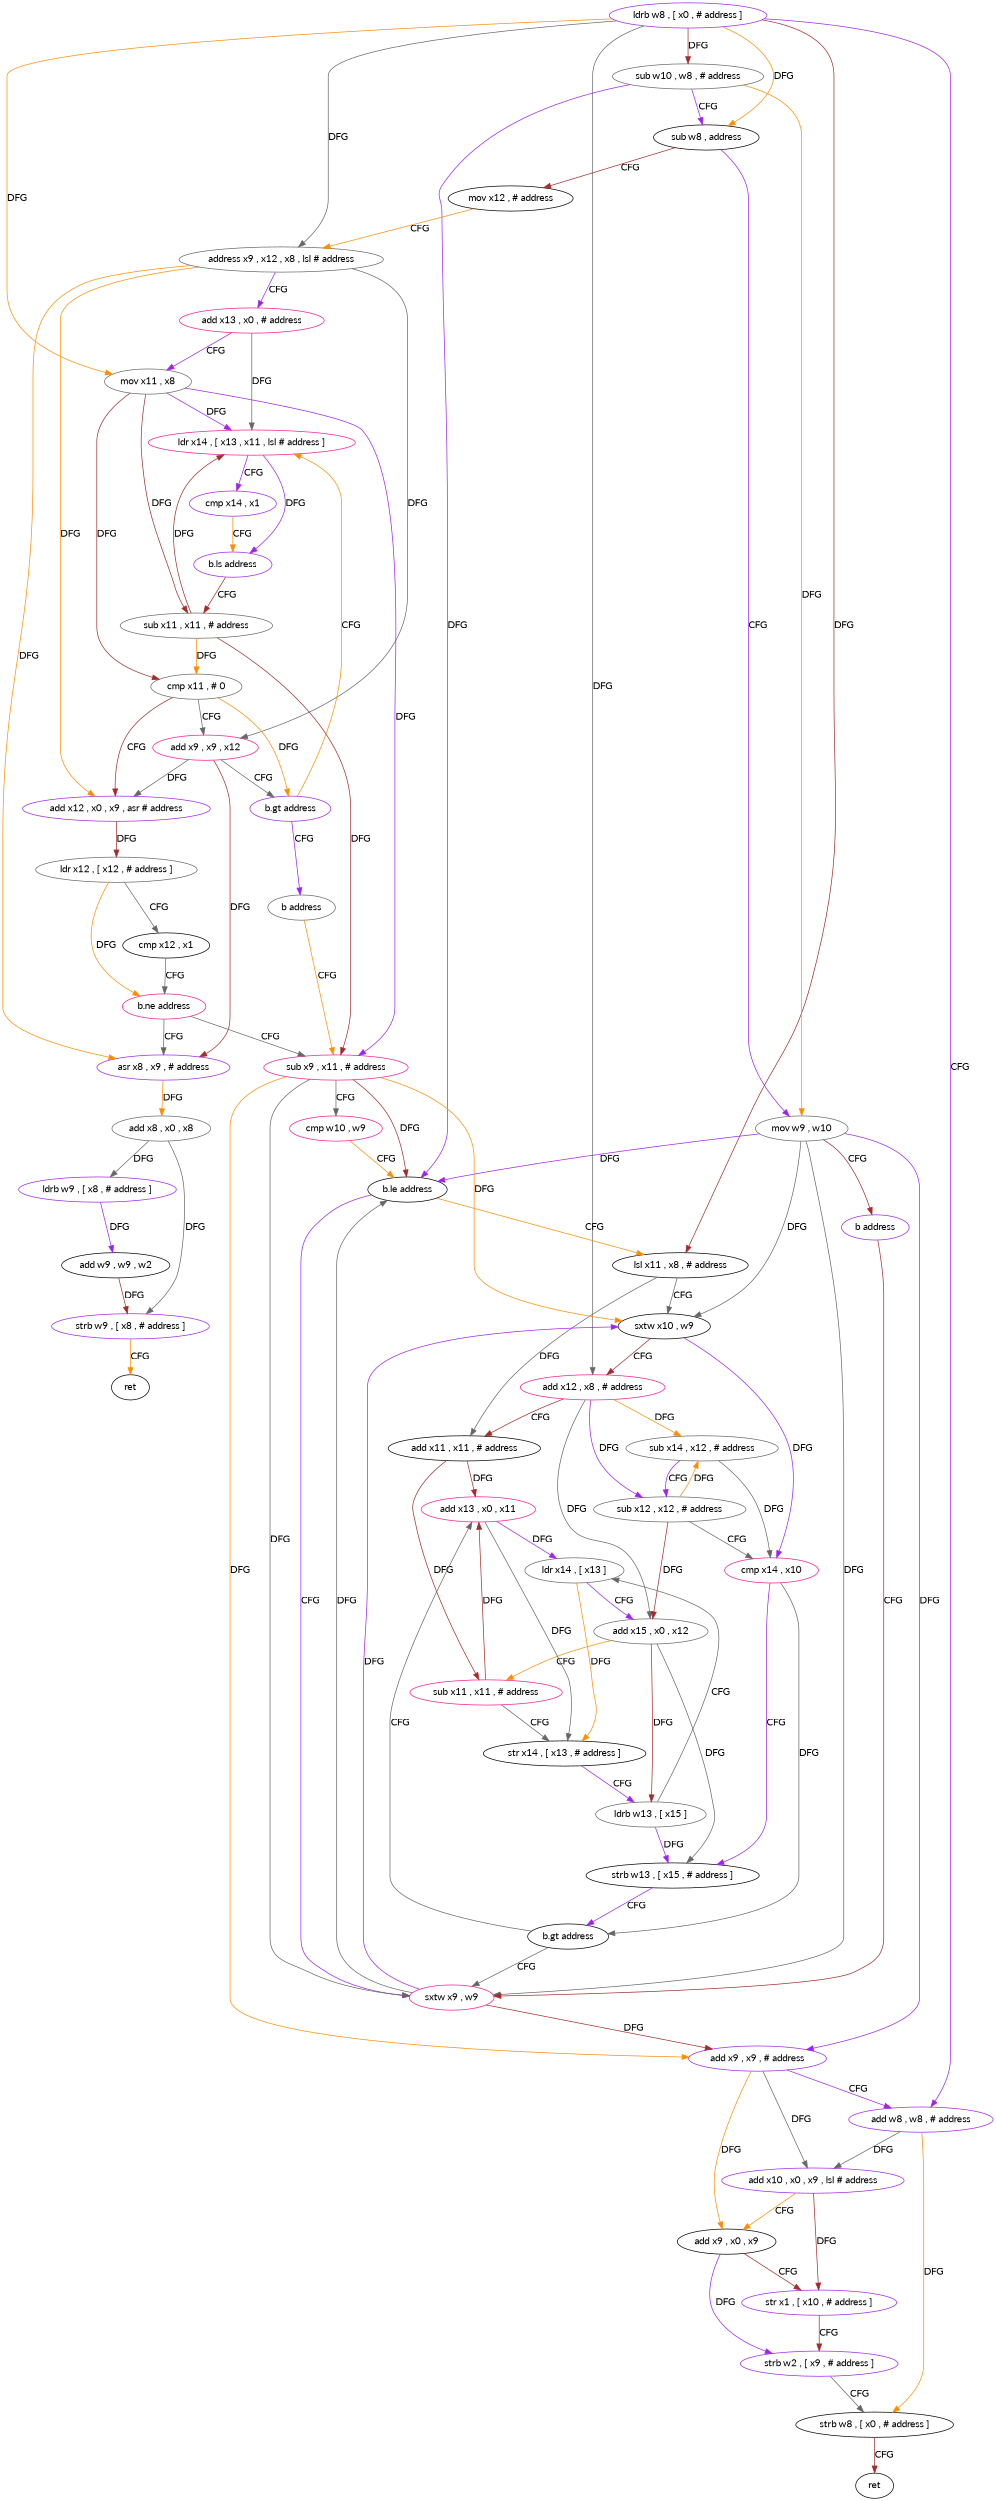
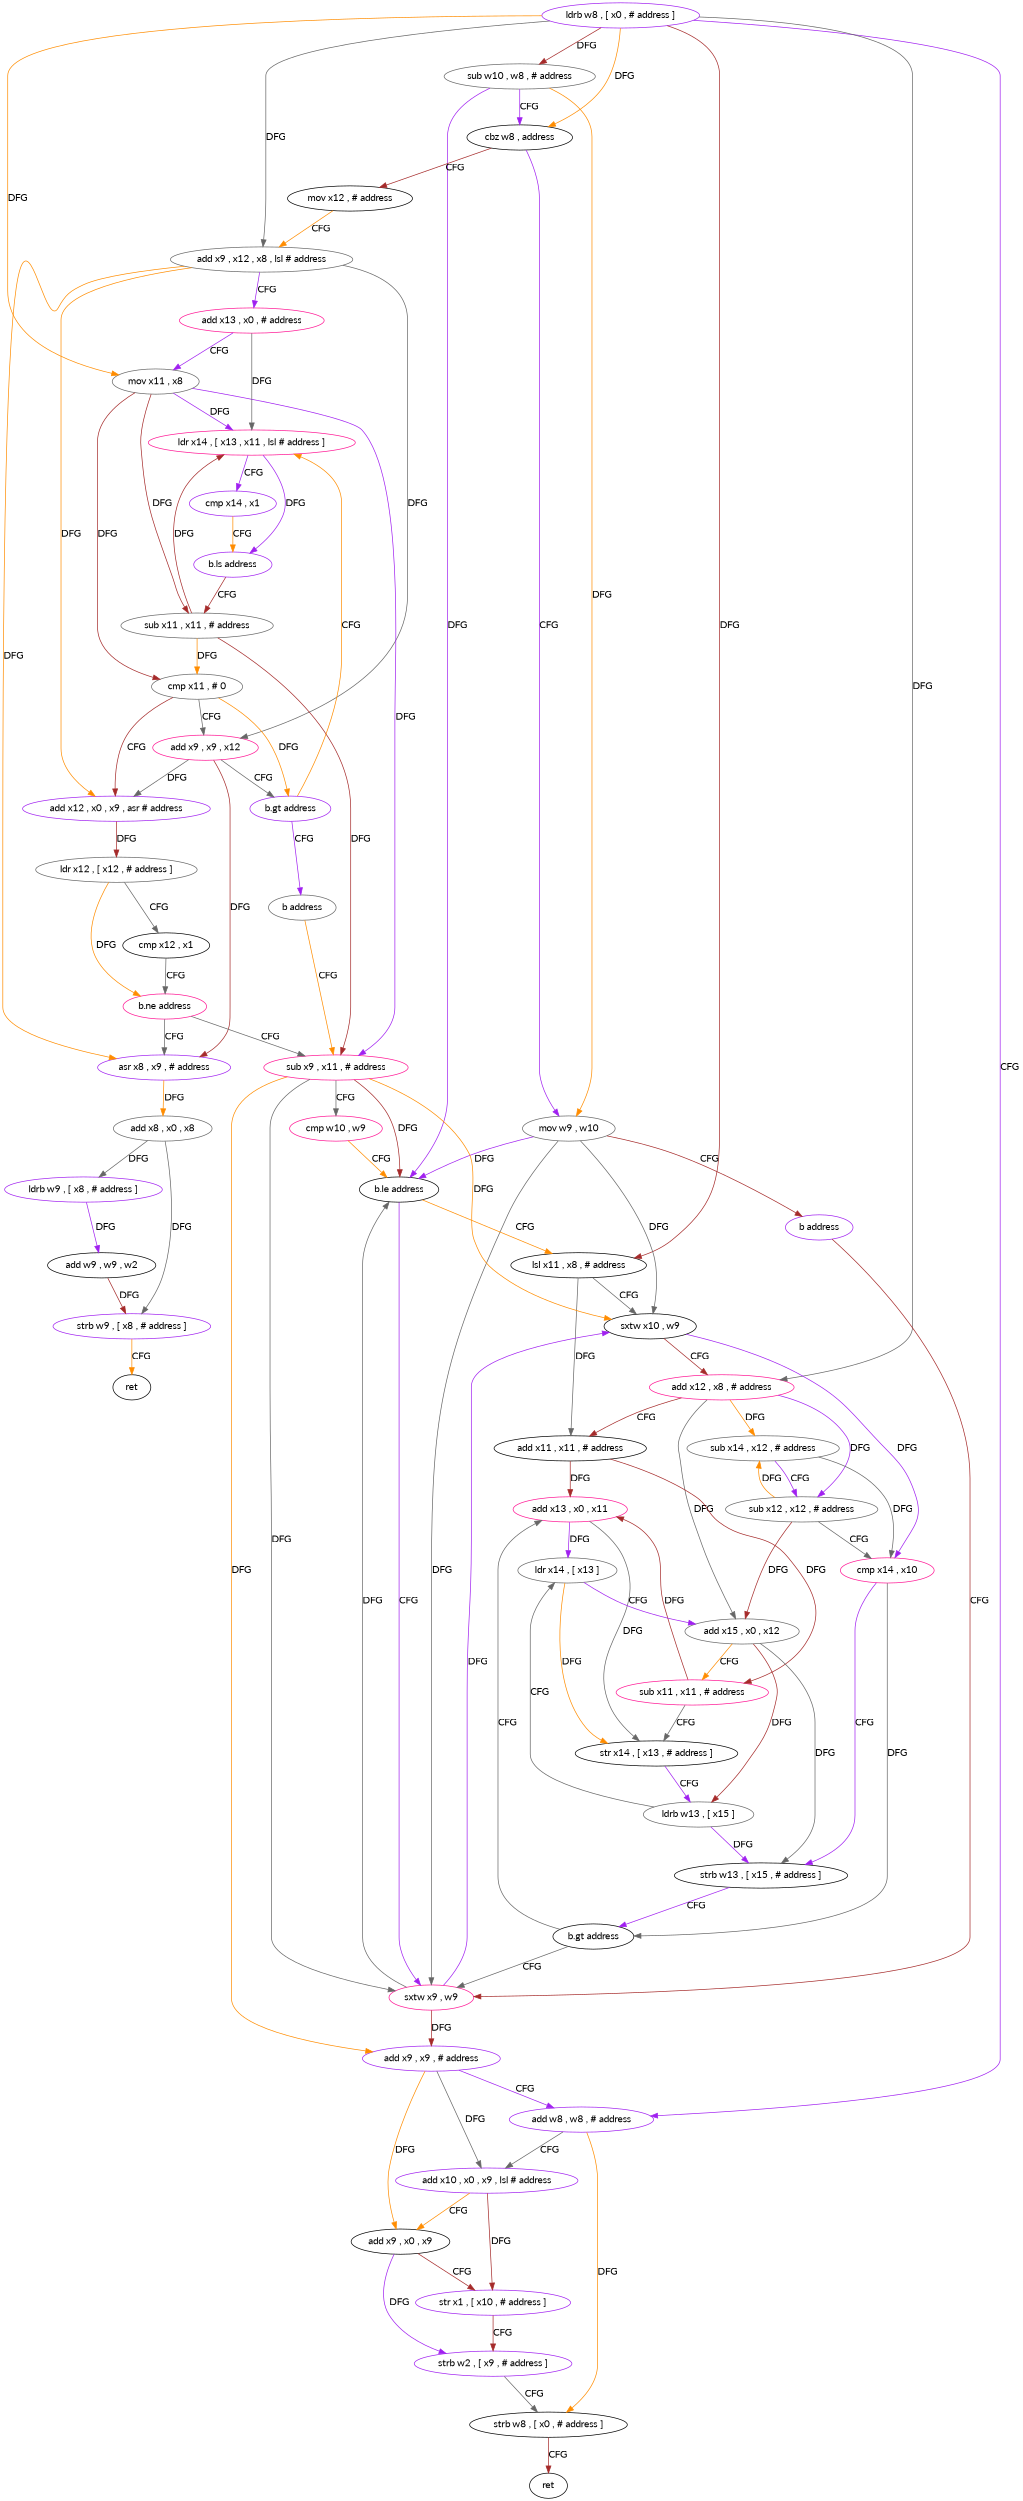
(706, 137) -> (520, 137)
(281, 260) -> (262, 260)
(920, 1604) -> none
(883, 2150) -> (550, 2150)
